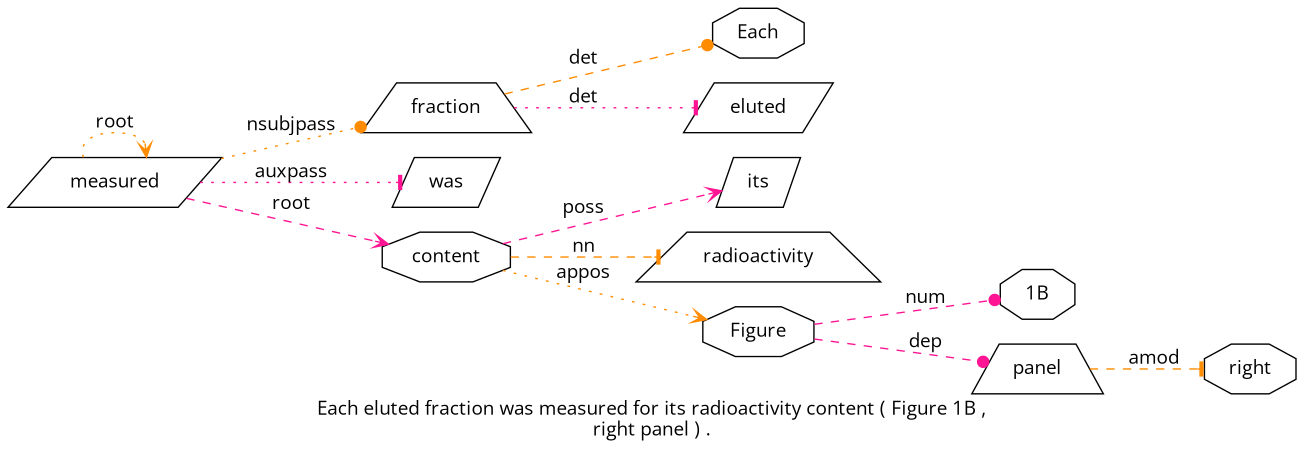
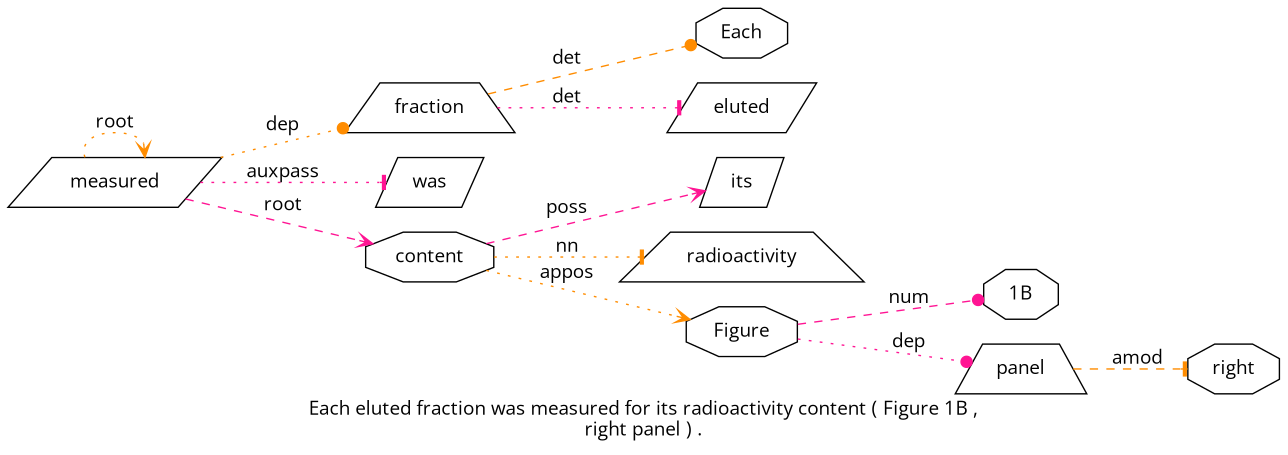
(291, 125) -> (283, 125)
(582, 257) -> (566, 257)
(896, 350) -> (879, 350)
